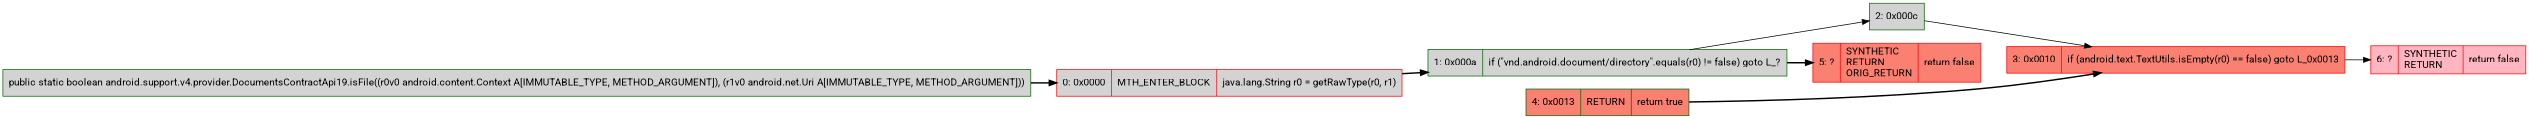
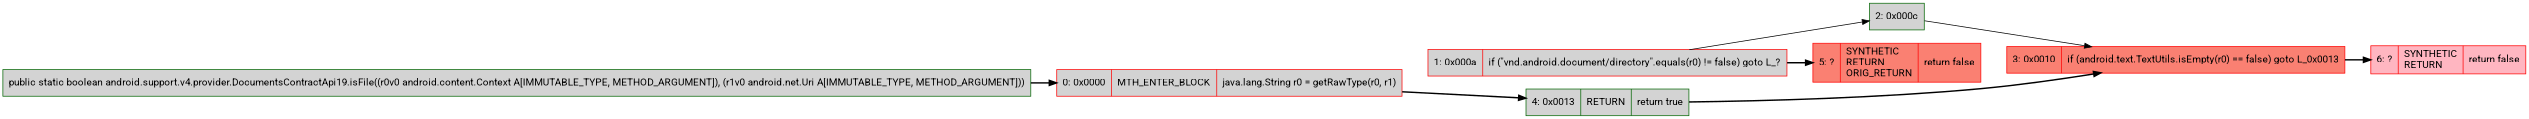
(2354, 60) -> (2354, 60)
(1607, 63) -> (1607, 63)
(1411, 73) -> (1460, 95)
(1607, 102) -> (1607, 102)
